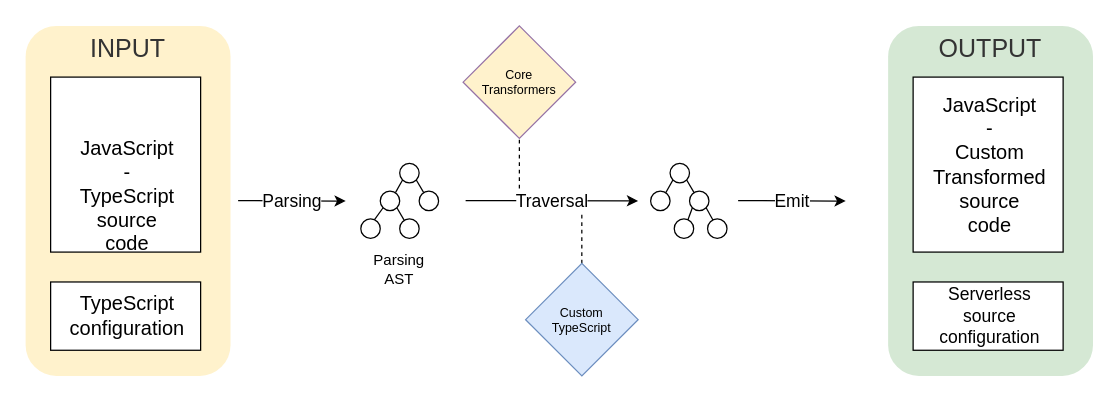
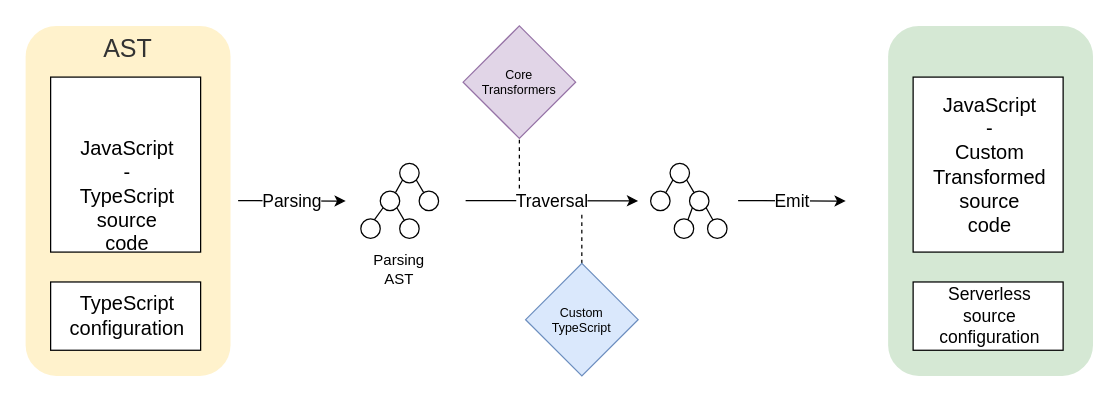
(128, 47) -> (128, 47)
(991, 47) -> none
(519, 82) -> (519, 82)
